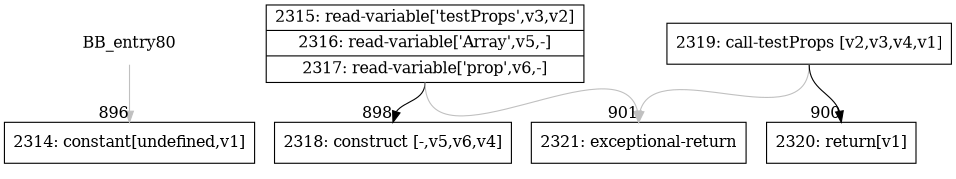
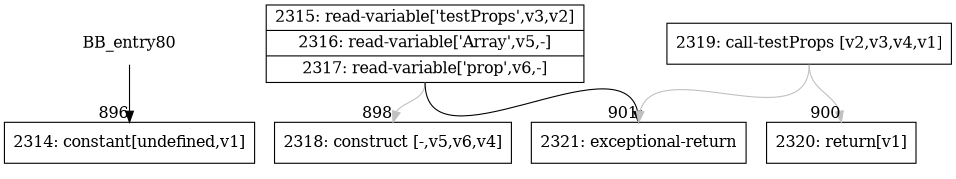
(130, 88) -> (130, 88)
(821, 90) -> (821, 90)
(414, 100) -> (414, 100)
(527, 104) -> (527, 104)
